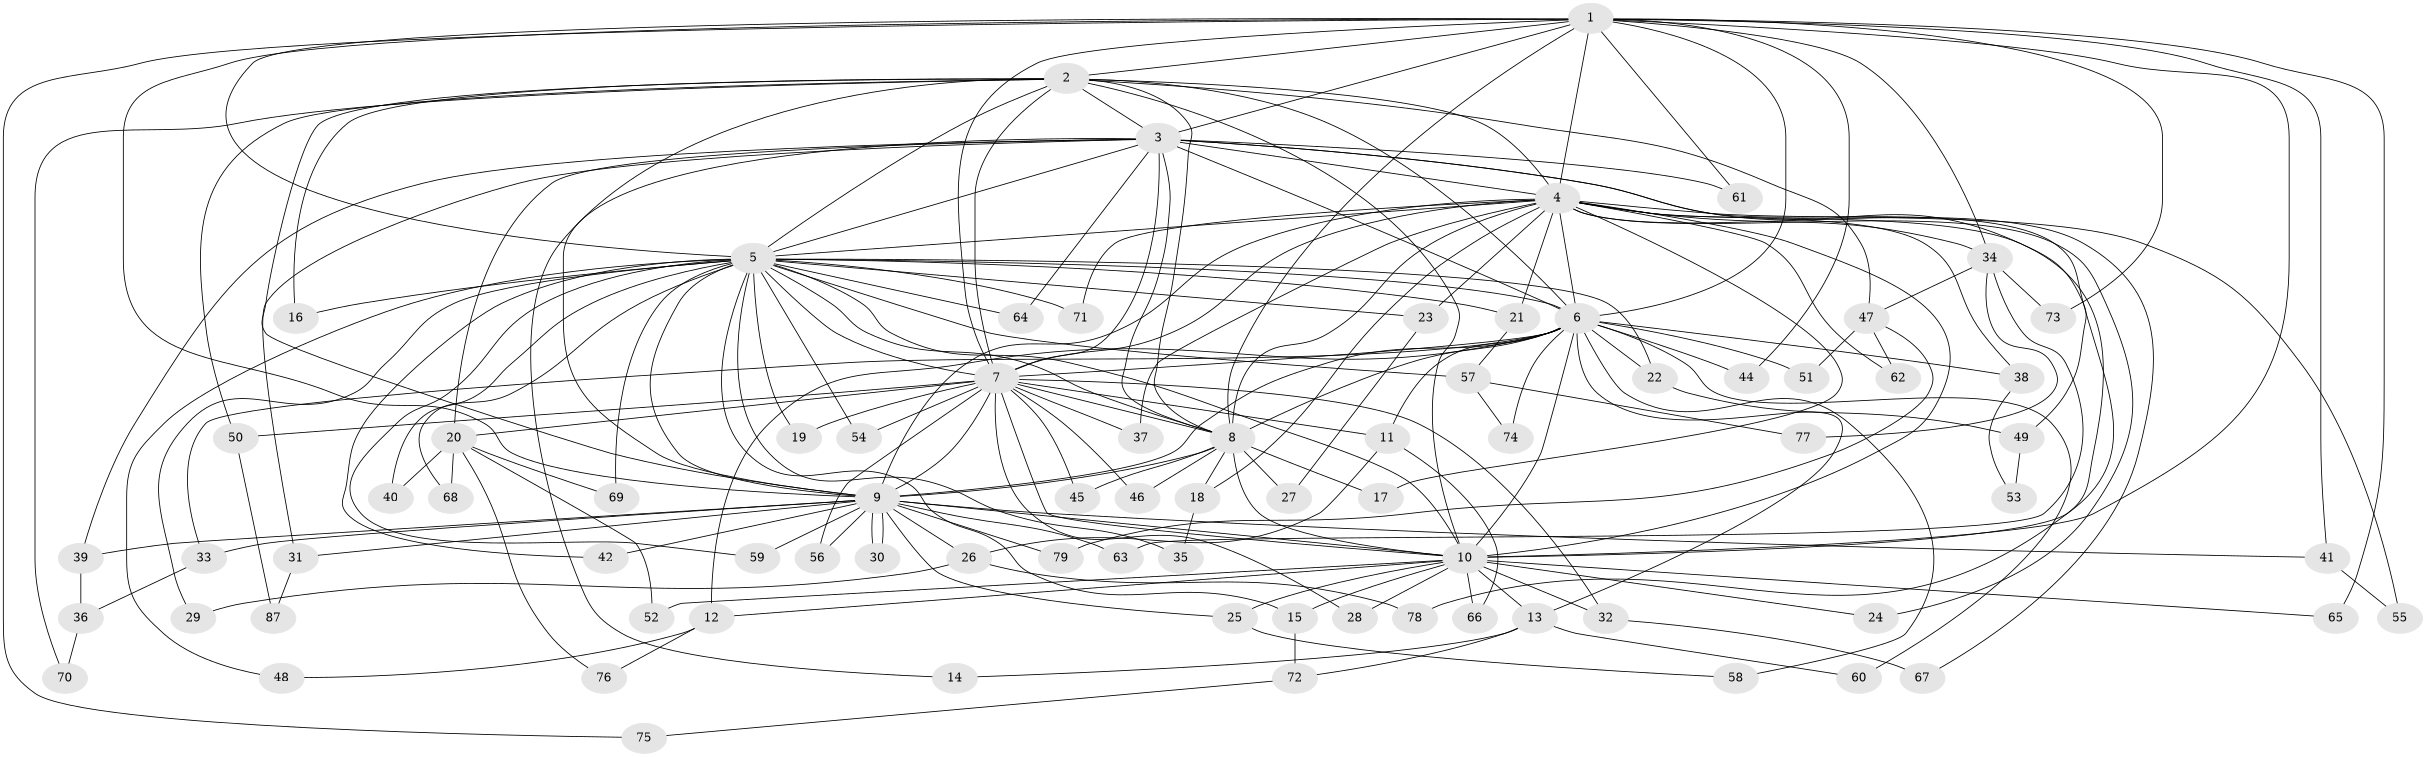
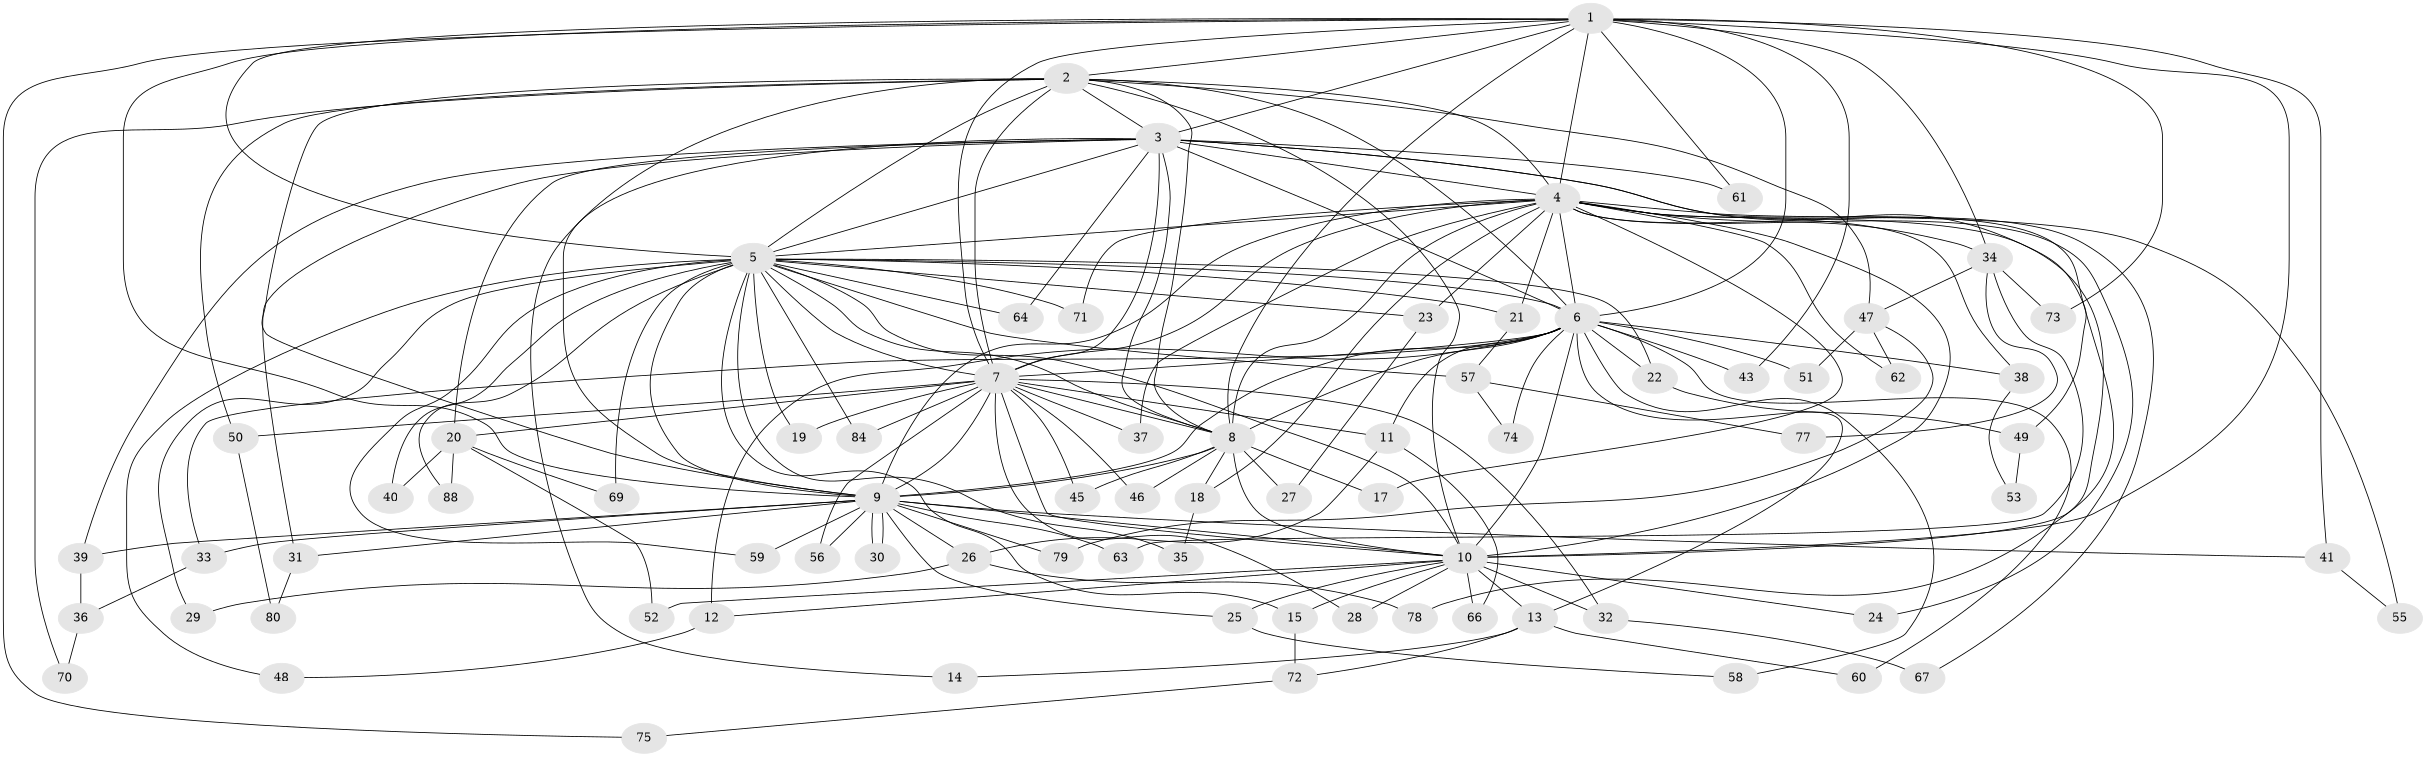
(296, 318) -> none
(1747, 378) -> (1747, 378)
(859, 438) -> (859, 438)
(451, 498) -> (451, 498)
(606, 558) -> none
(273, 618) -> (273, 618)
(2336, 618) -> none
(604, 678) -> none
